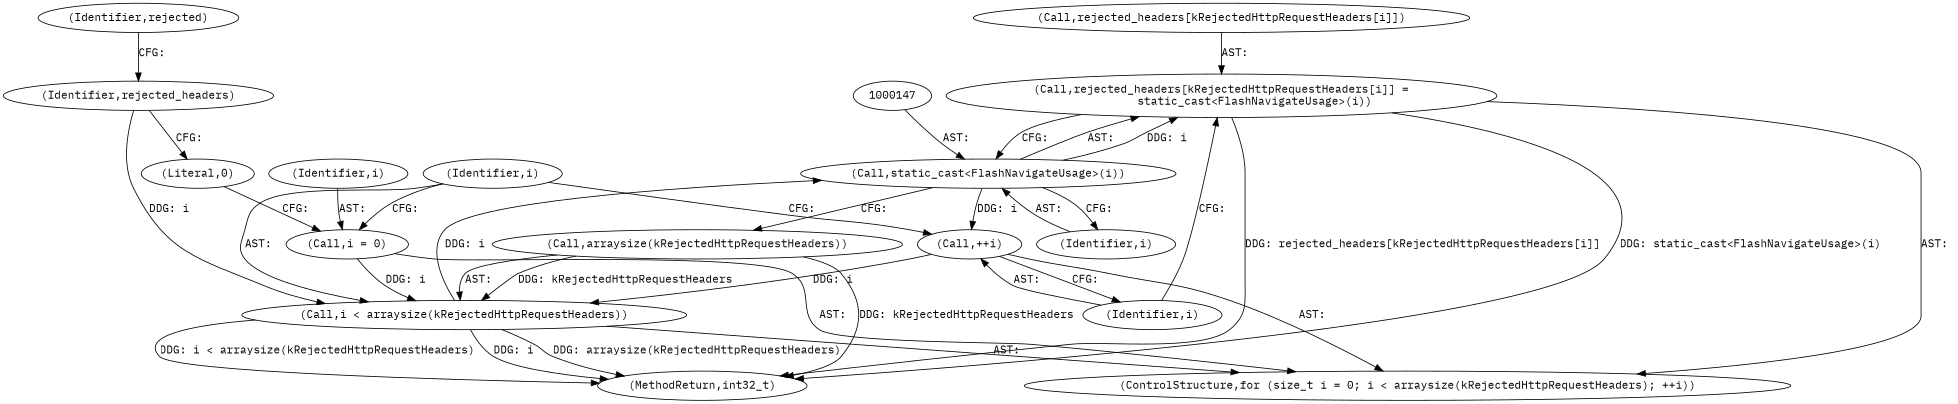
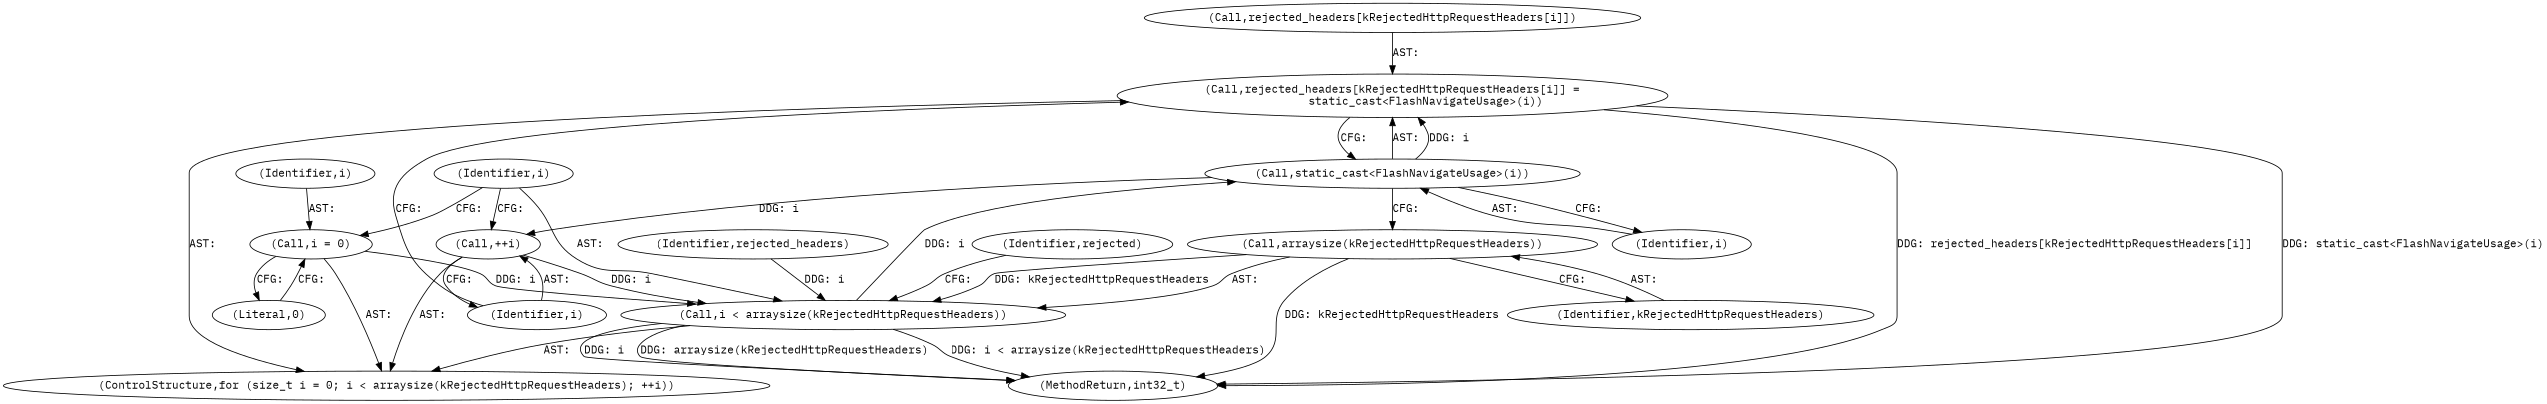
(138, 53) -> (949, 272)
(892, 96) -> none
(166, 132) -> (258, 271)
none -> (1691, 315)
